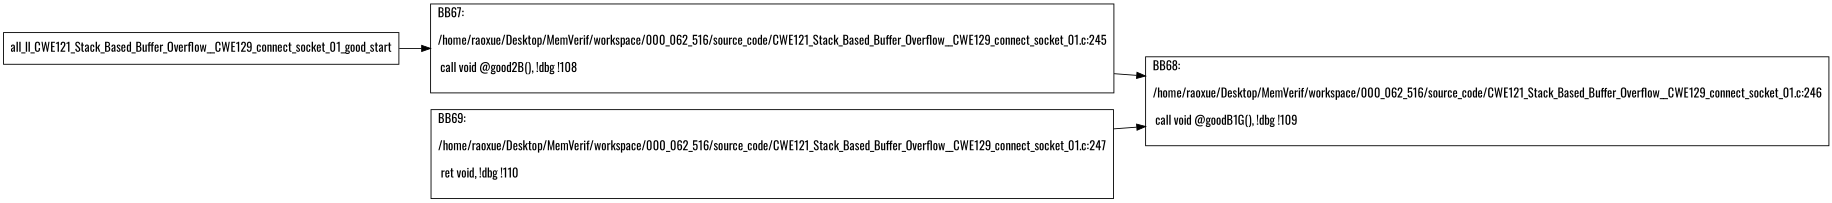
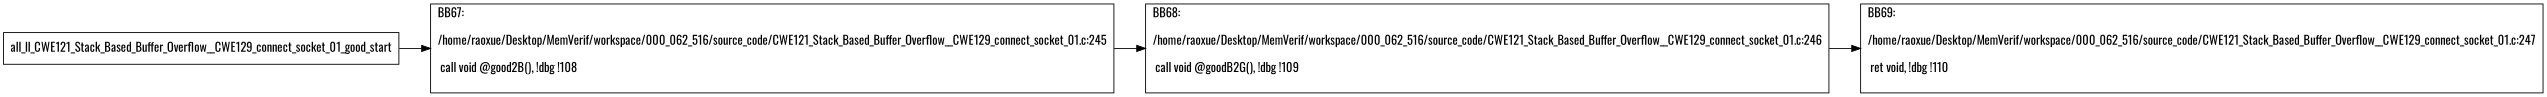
(1225, 121) -> (1226, 68)
(1125, 128) -> (1840, 48)
